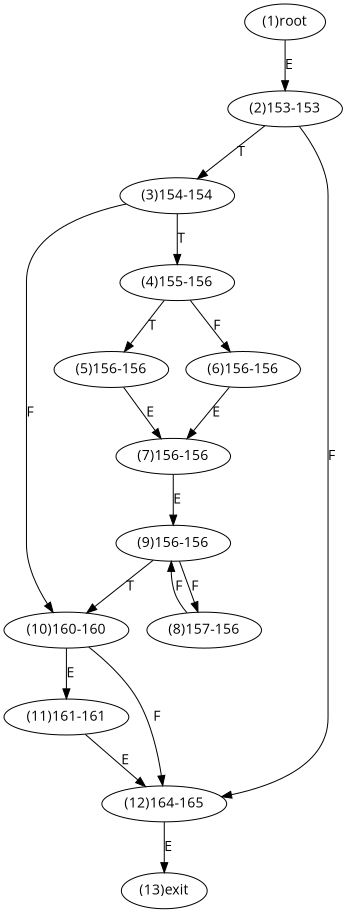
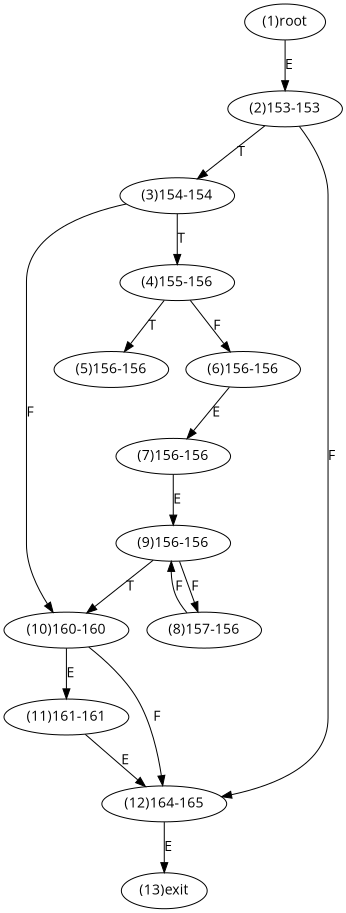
(139, 409) -> none
